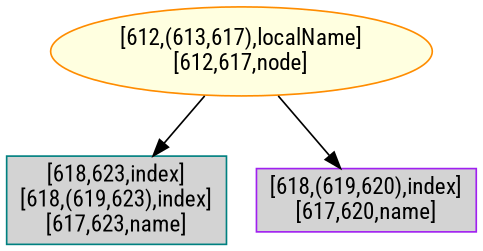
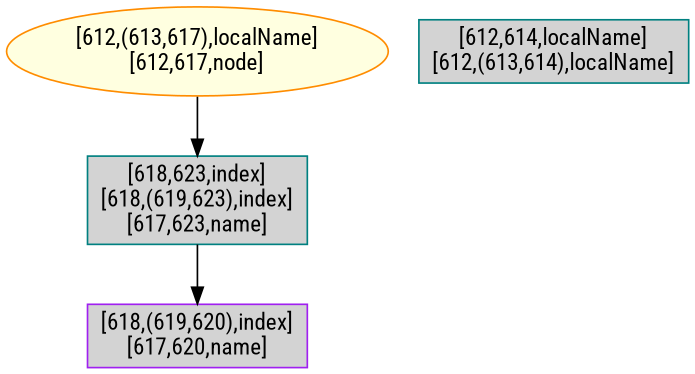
none -> (554, 51)
(304, 126) -> (197, 266)
